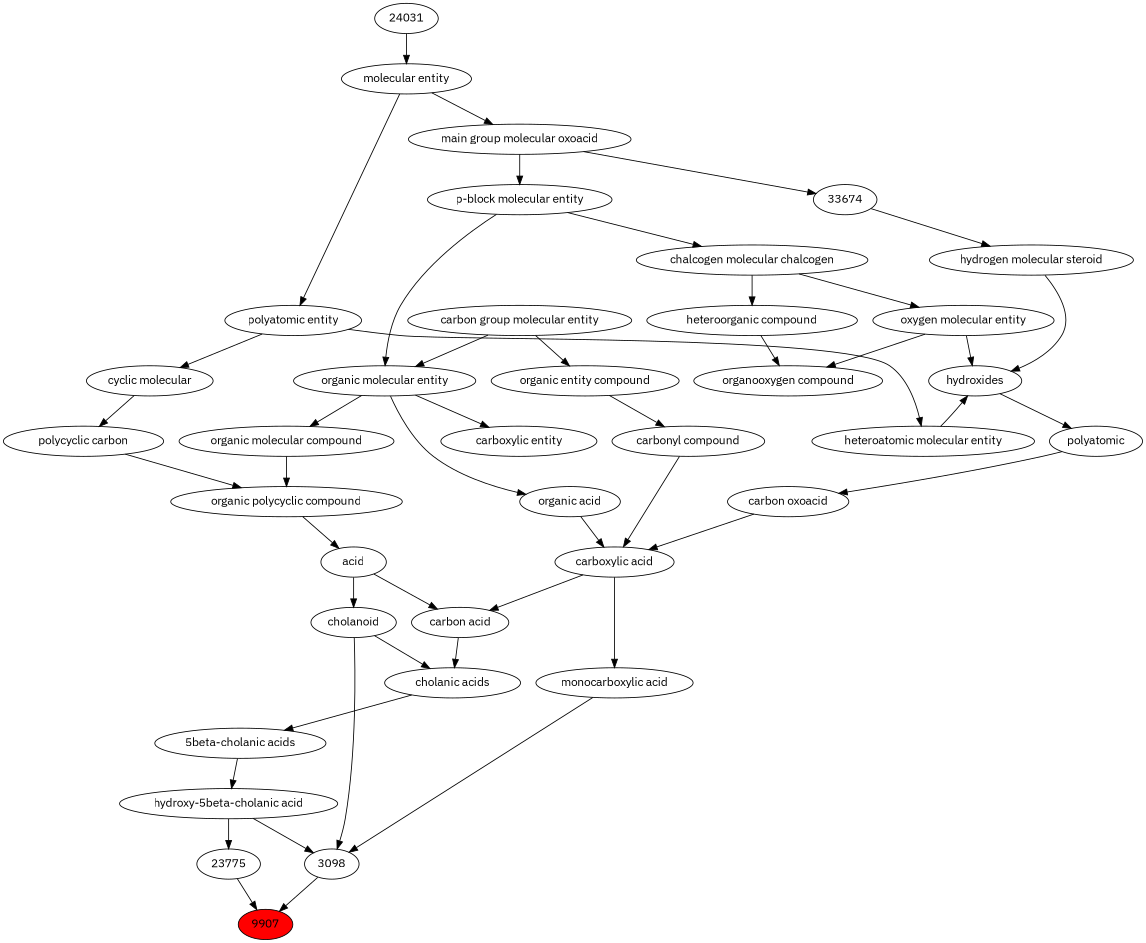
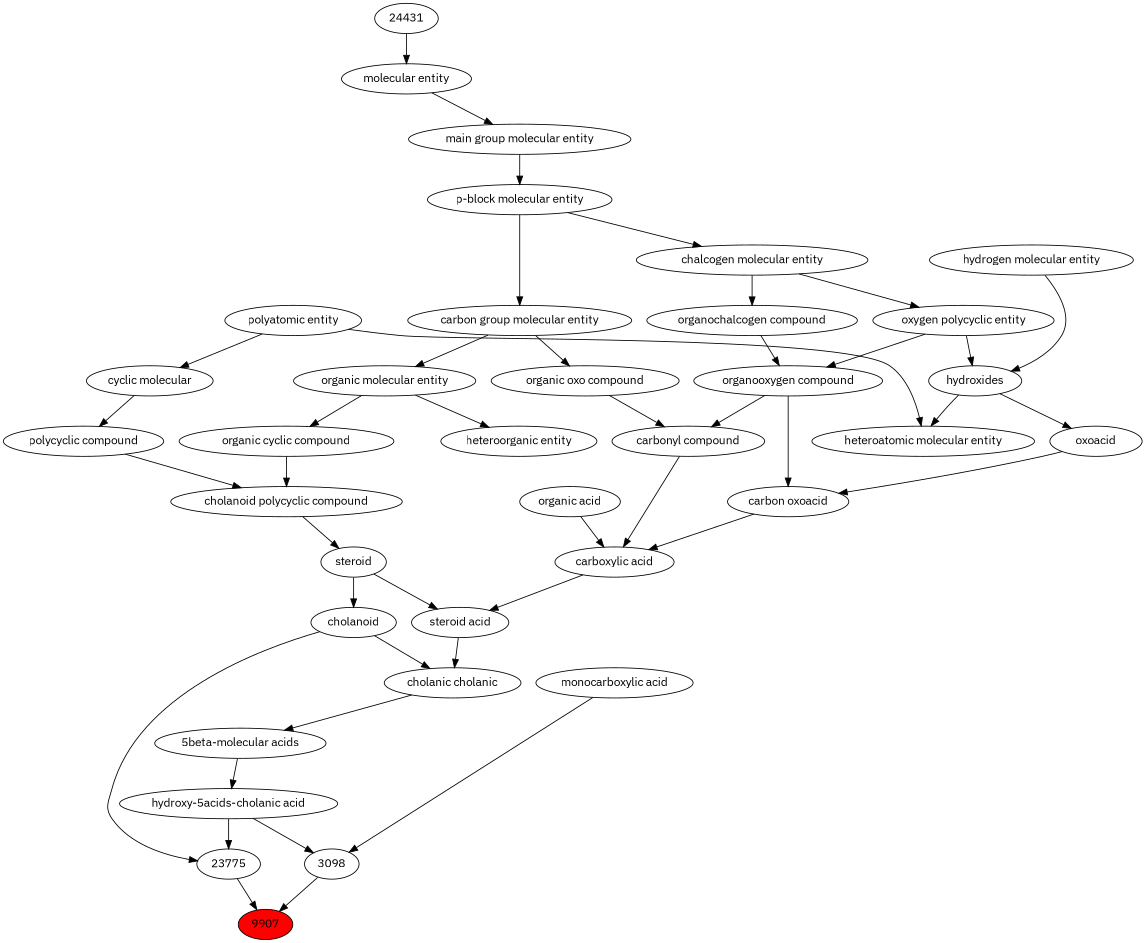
(406, 18) -> (406, 18)
(520, 139) -> (520, 139)
(352, 196) -> none
(845, 200) -> none
(752, 260) -> (752, 260)
(1031, 260) -> (1031, 260)
(424, 274) -> (520, 256)
(752, 320) -> (752, 320)
(963, 320) -> (963, 320)
(585, 381) -> (585, 381)
none -> (742, 409)
(952, 415) -> (947, 407)
none -> (788, 437)
(84, 441) -> (84, 441)
(287, 441) -> (287, 441)
(519, 441) -> (519, 441)
(1096, 441) -> (1096, 441)
(441, 461) -> none
(287, 502) -> (287, 502)
(354, 562) -> (354, 562)
(615, 618) -> none
(460, 622) -> (460, 622)
(453, 683) -> (453, 683)
(353, 740) -> (149, 724)
(240, 743) -> (240, 743)
(229, 804) -> (229, 804)
